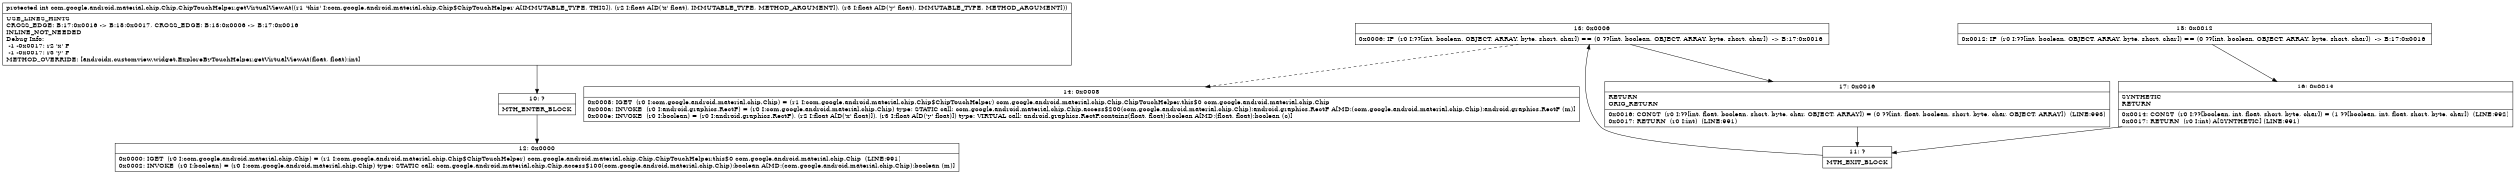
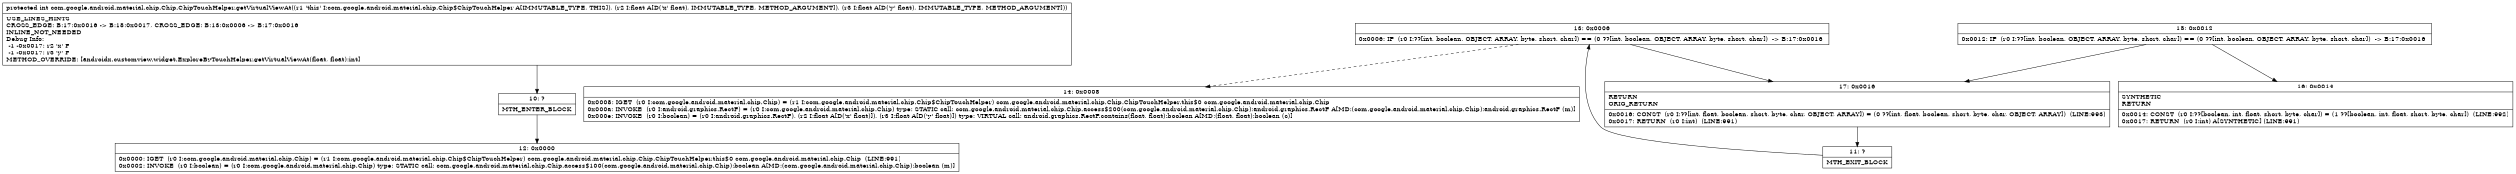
none -> (2058, 63)
(2009, 140) -> none
